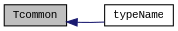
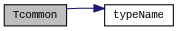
(91, 22) -> (80, 8)
